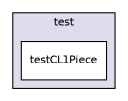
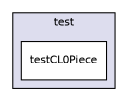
(64, 61) -> (64, 61)
